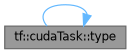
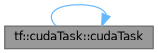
(65, 37) -> (79, 37)
